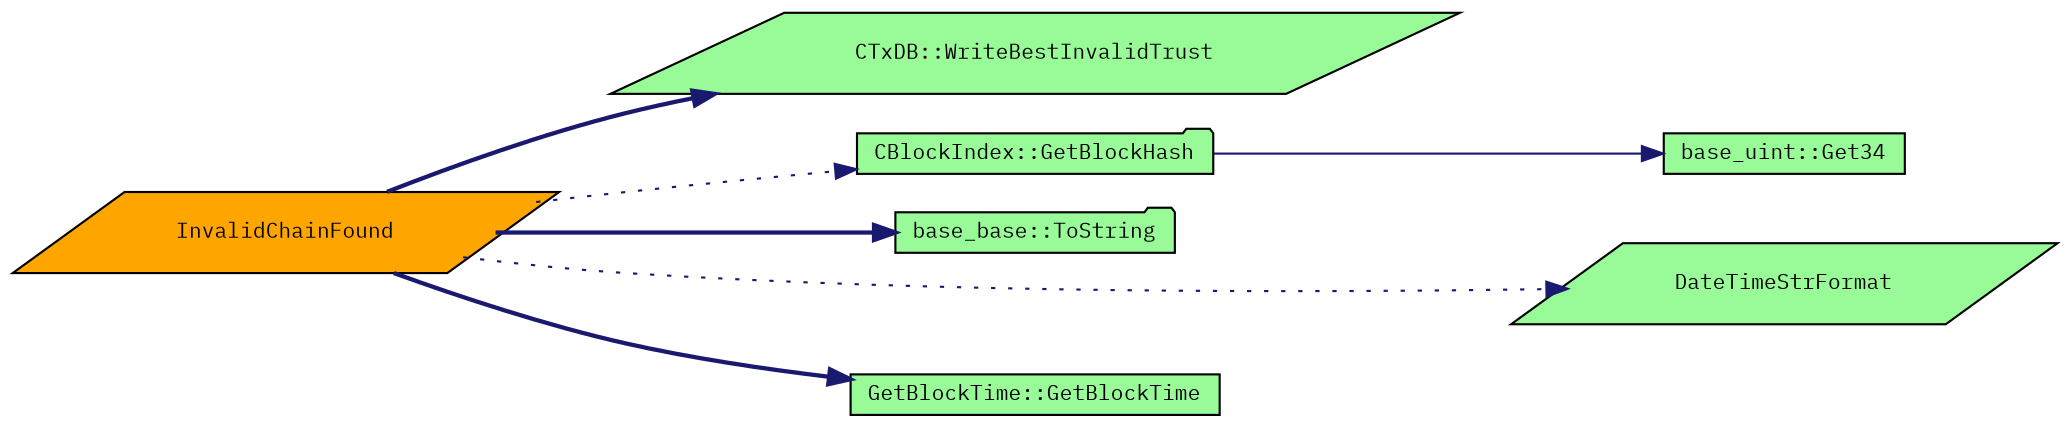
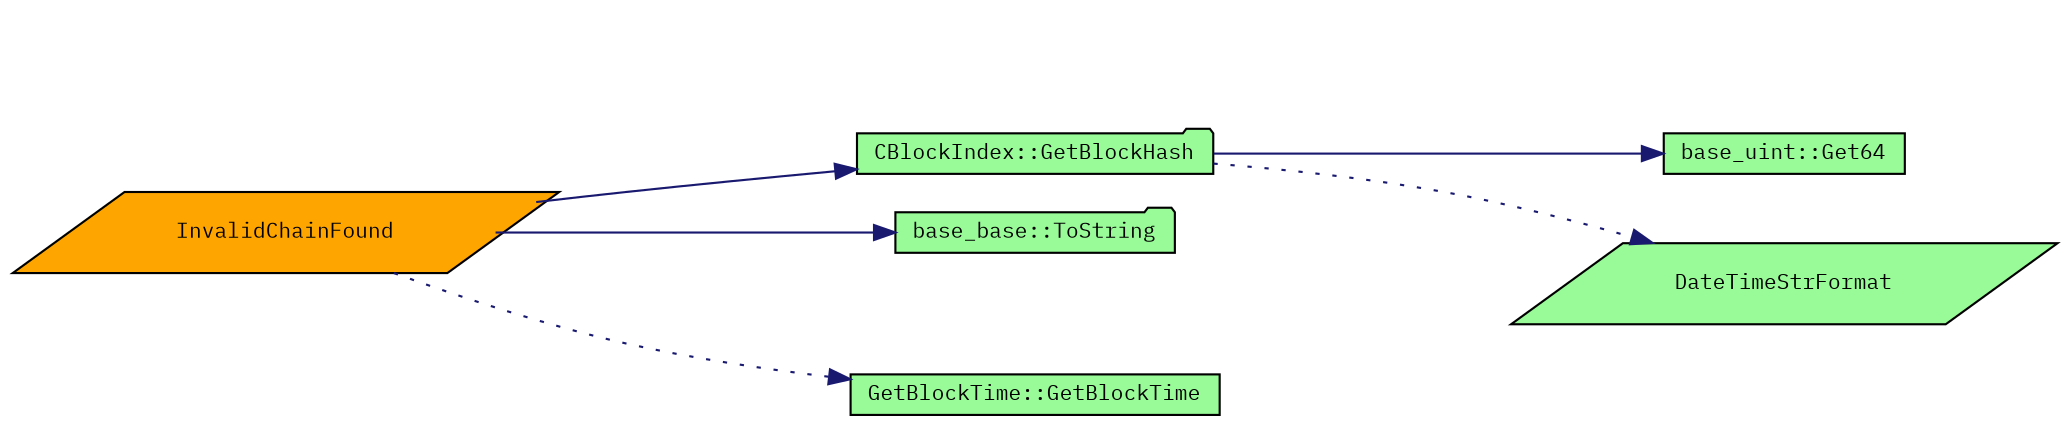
(1035, 53) -> none
(1784, 154) -> (1784, 154)
(686, 186) -> (686, 186)
(685, 233) -> (685, 233)
(1004, 288) -> (1425, 189)
(608, 339) -> (608, 339)
